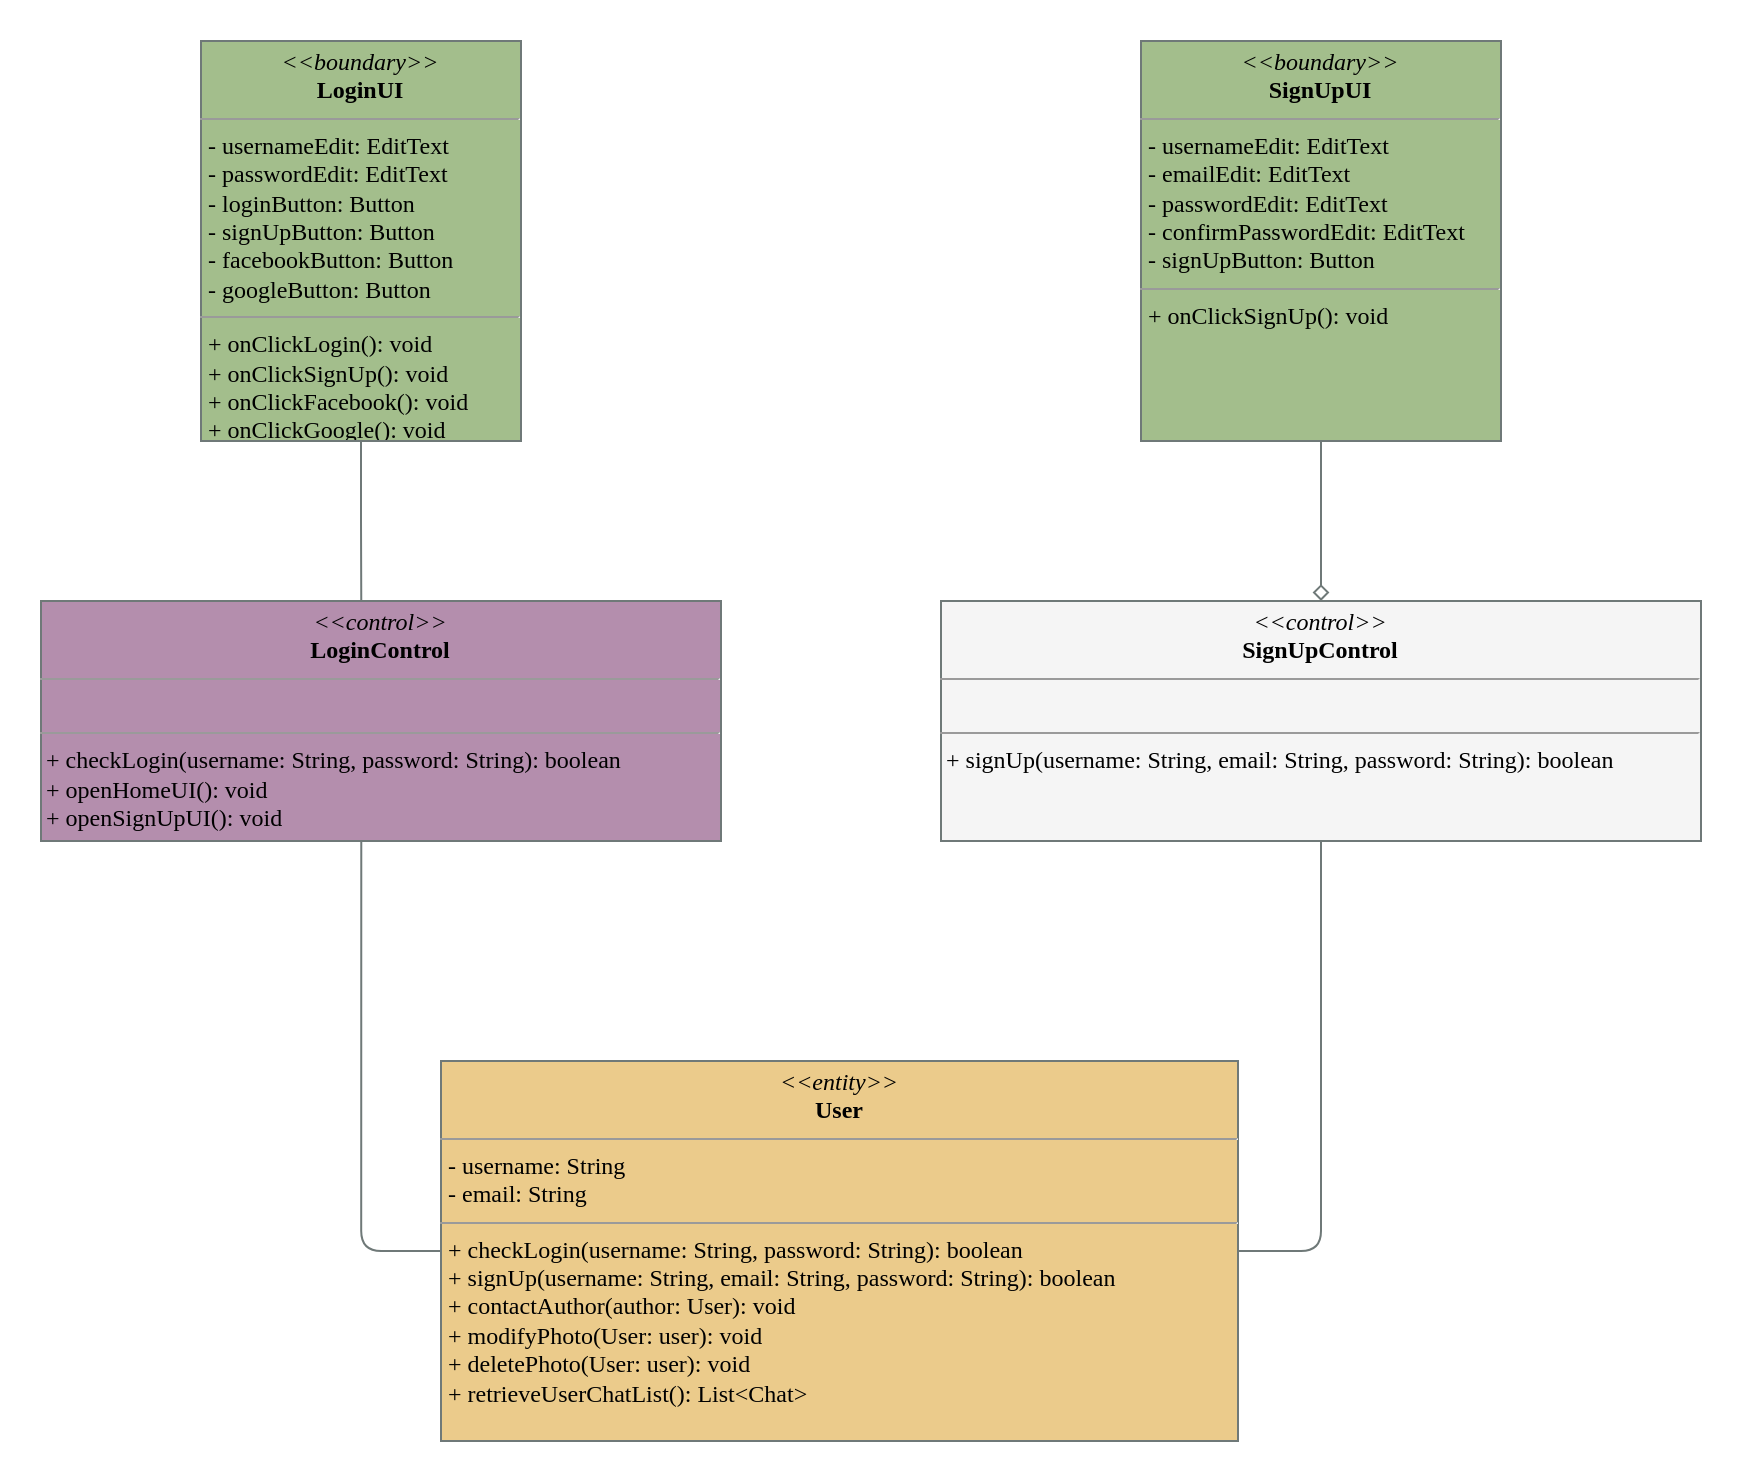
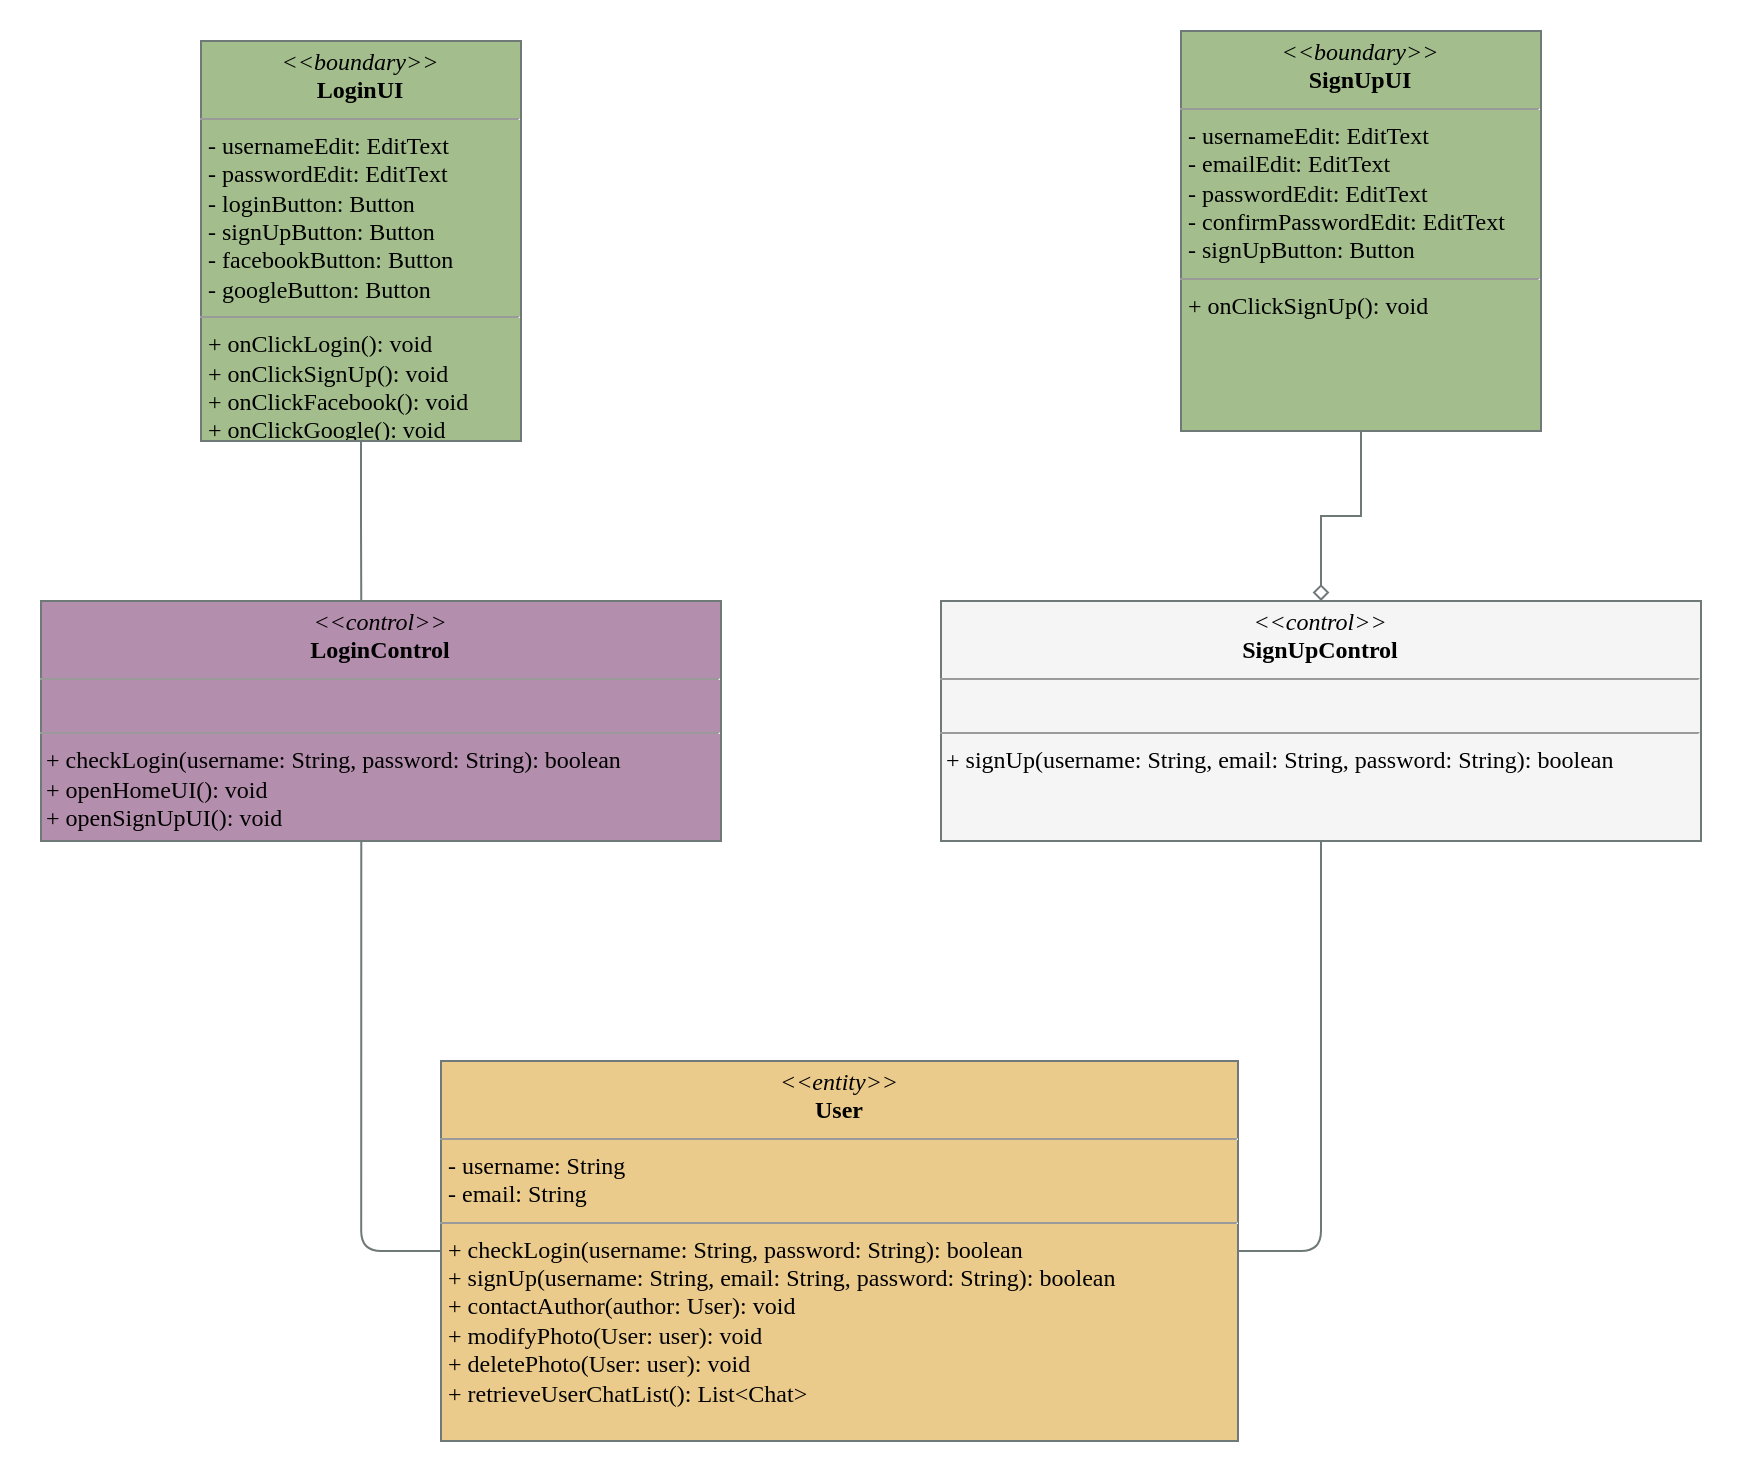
(1321, 241) -> (1361, 231)
